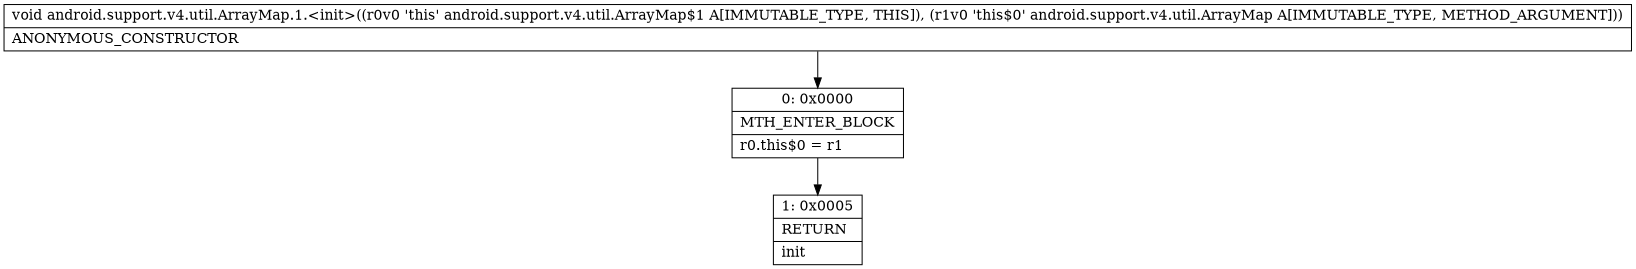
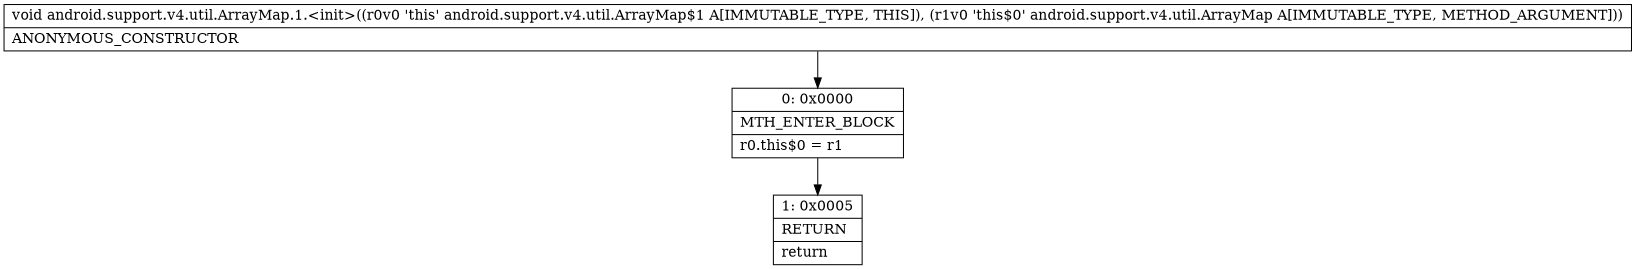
(794, 253) -> (805, 253)
